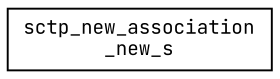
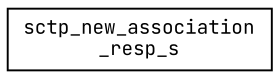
(140, 40) -> (140, 40)
